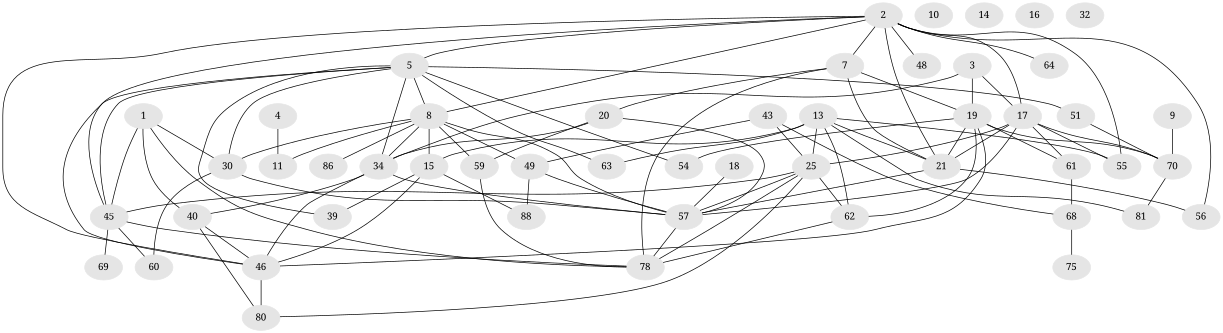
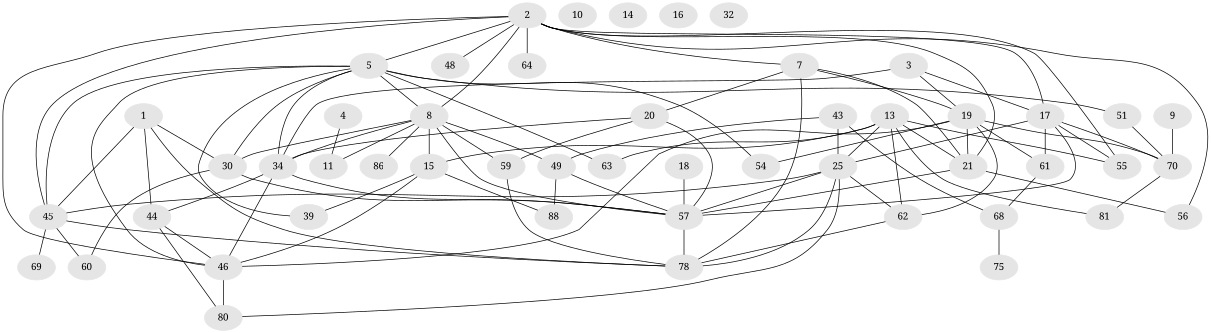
(971, 148) -> none
(192, 217) -> (152, 217)
